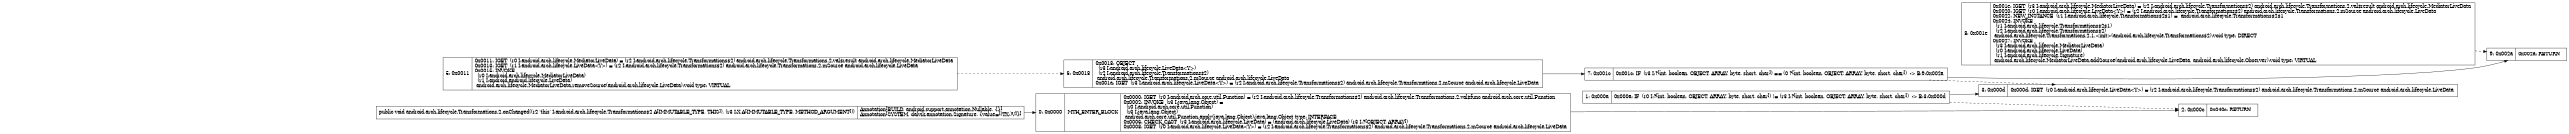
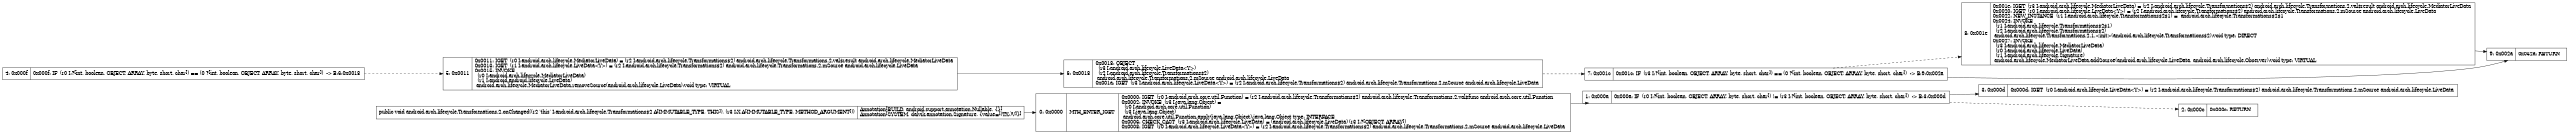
(2479, 51) -> (2479, 51)
(2541, 54) -> (2541, 54)
none -> (184, 74)
(1009, 74) -> (1009, 74)
(1562, 74) -> (1562, 74)
(1991, 82) -> (1896, 63)
(2232, 110) -> (2232, 110)
(1873, 111) -> (1578, 103)
(1093, 112) -> (1092, 112)
